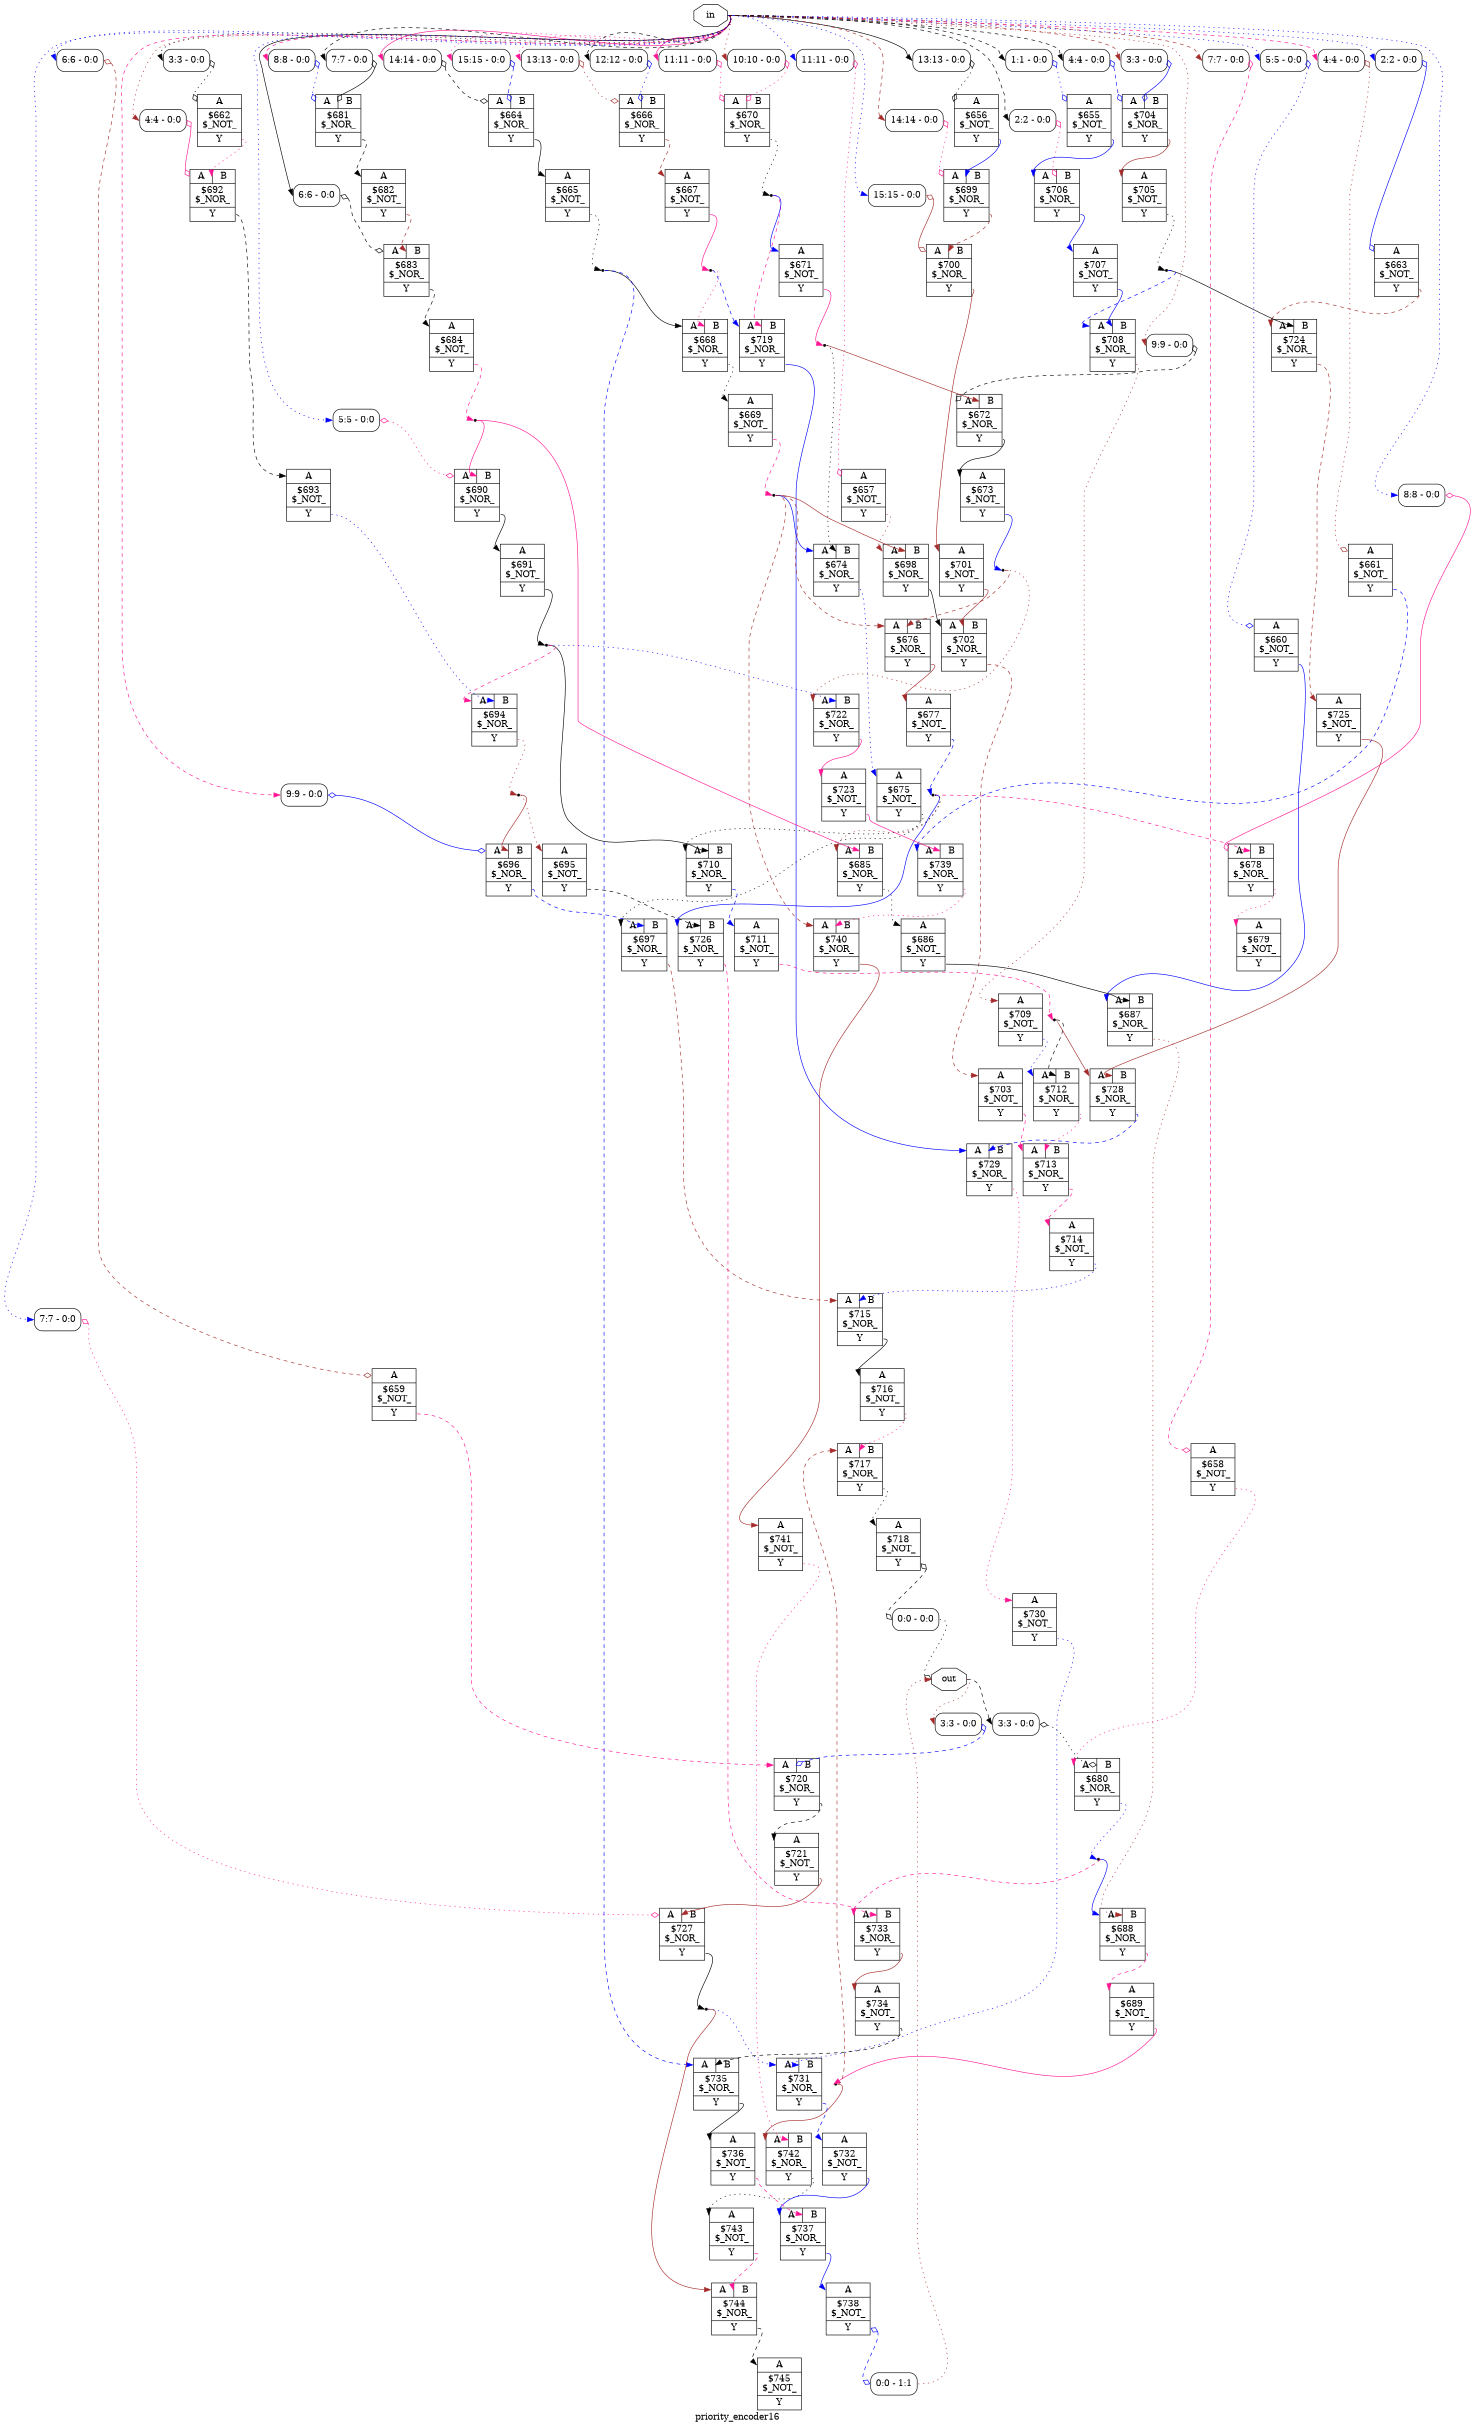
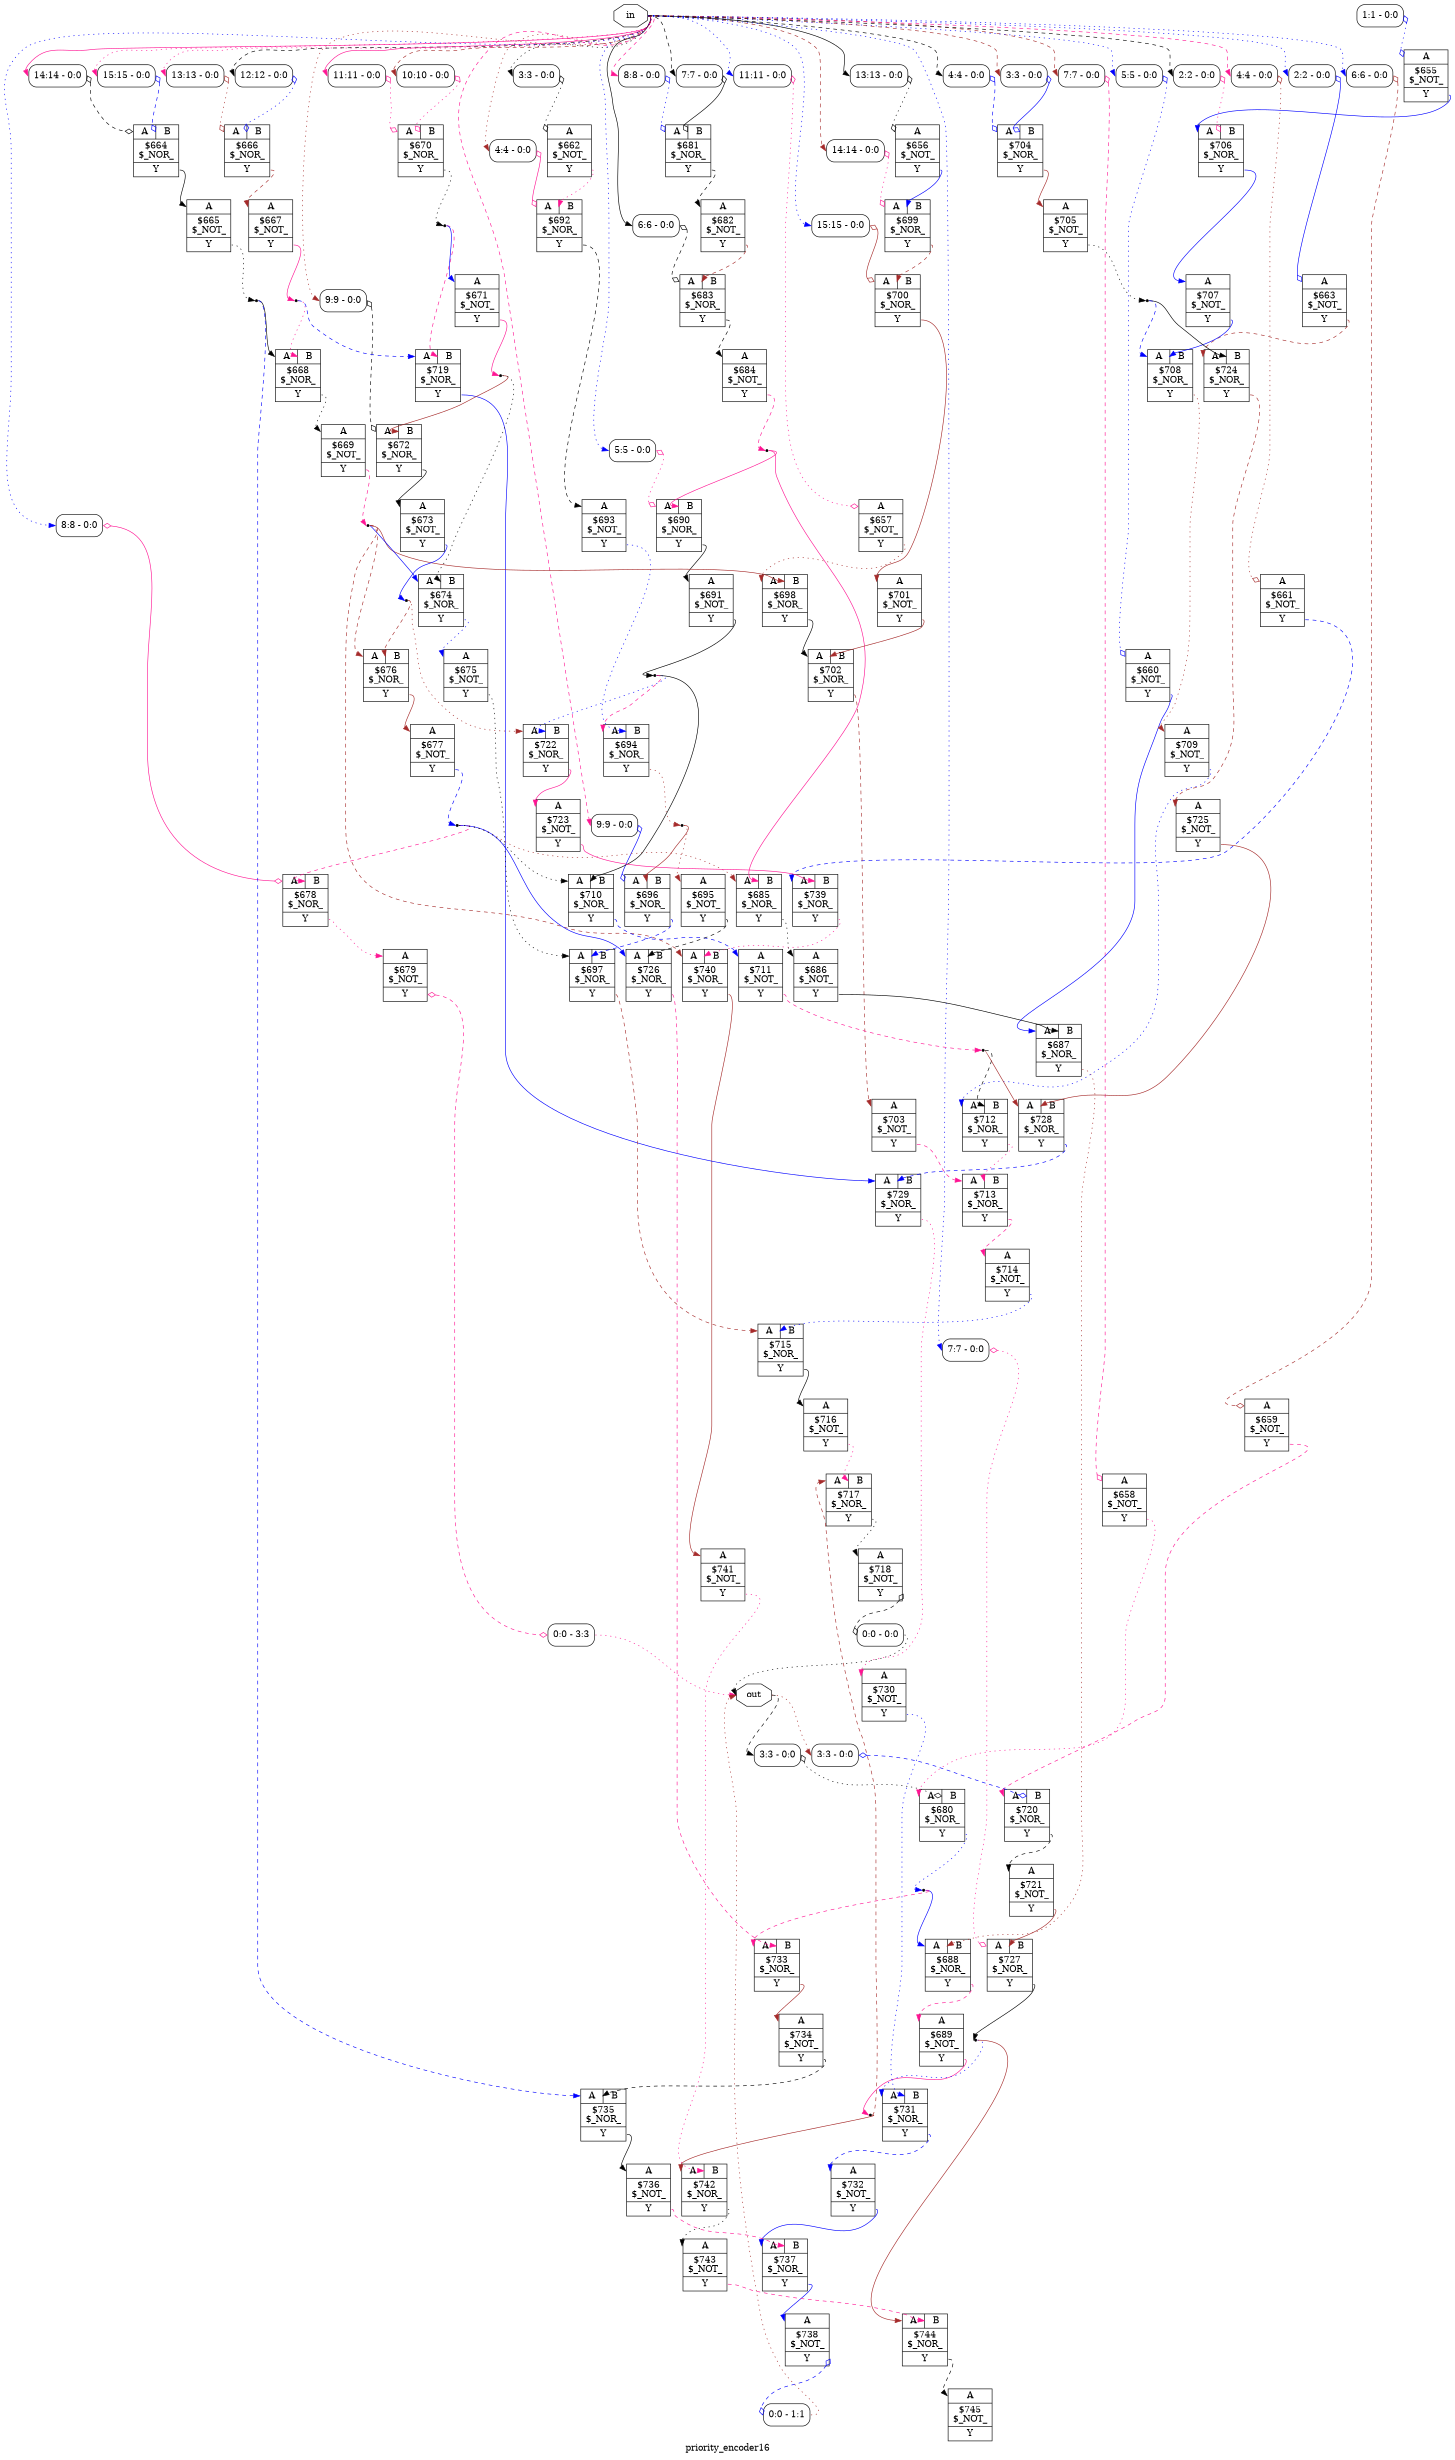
(868, 21) -> none
(728, 35) -> (525, 47)
none -> (571, 1635)
(937, 1646) -> (824, 1665)
